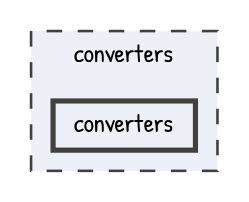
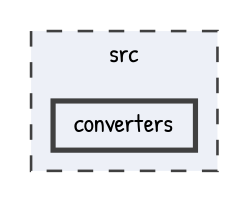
(124, 56) -> (124, 56)
